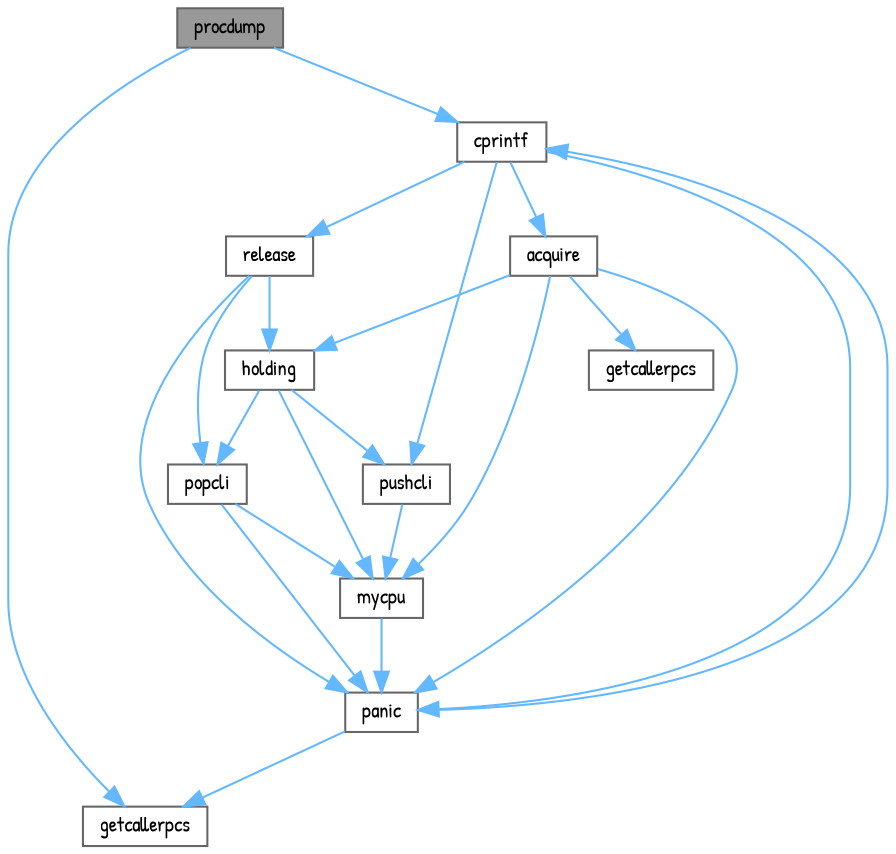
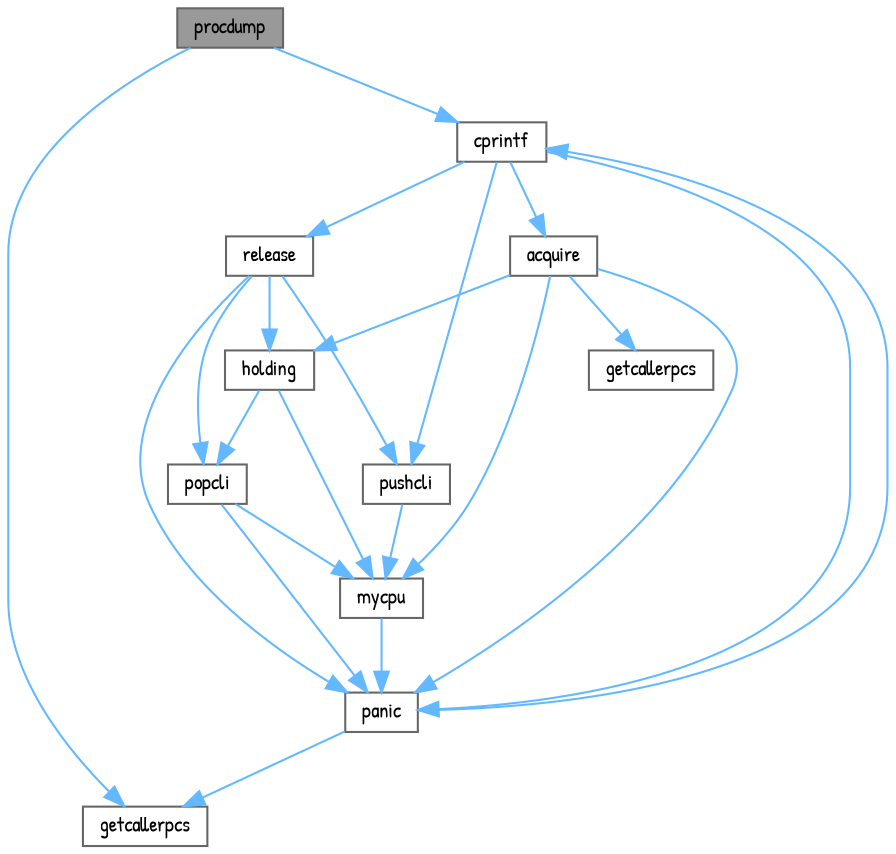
(330, 420) -> (337, 359)
